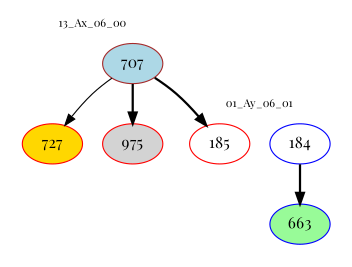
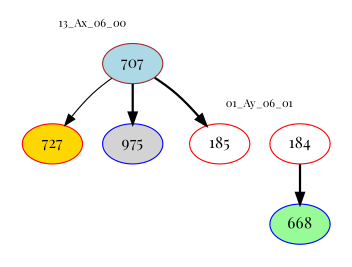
(133, 144) -> (133, 144)
(300, 144) -> (300, 144)
(300, 224) -> (300, 224)
